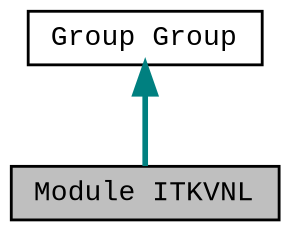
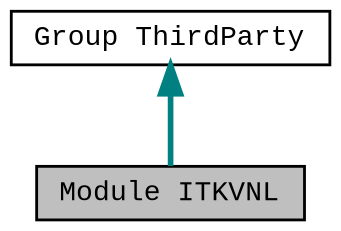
(145, 38) -> (171, 38)
